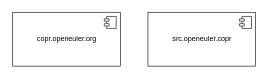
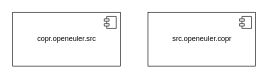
(67, 39) -> (67, 39)
